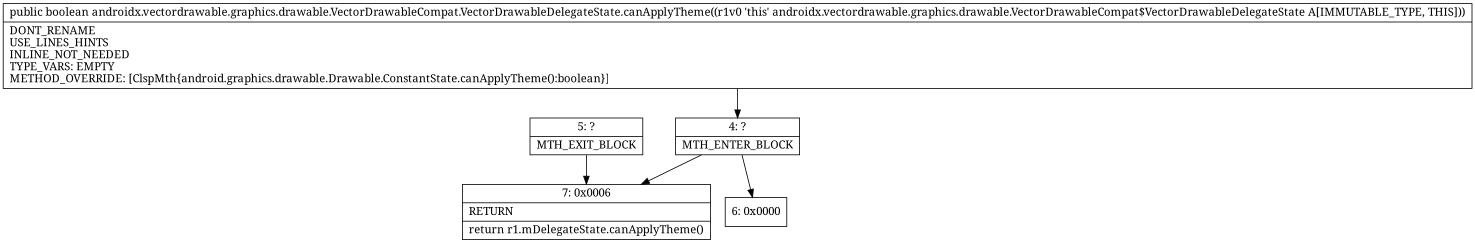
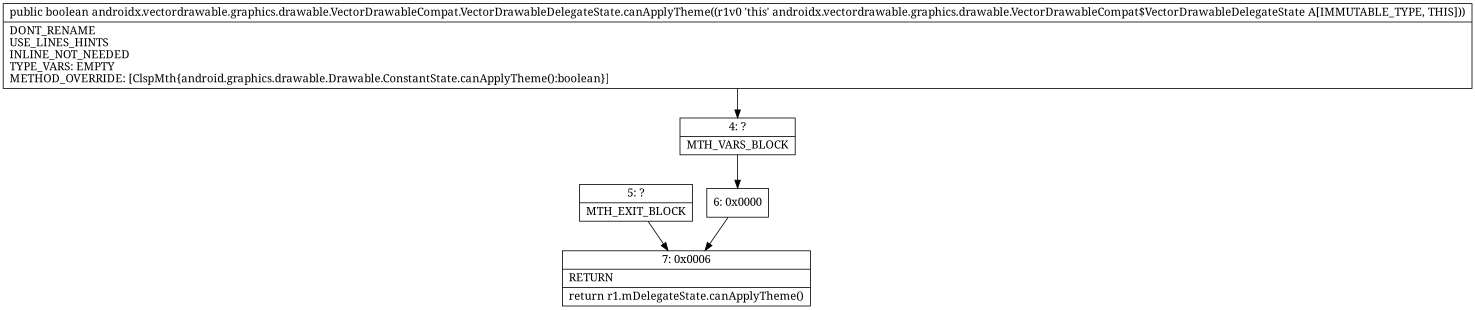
(738, 145) -> (738, 145)
(675, 168) -> (719, 231)
